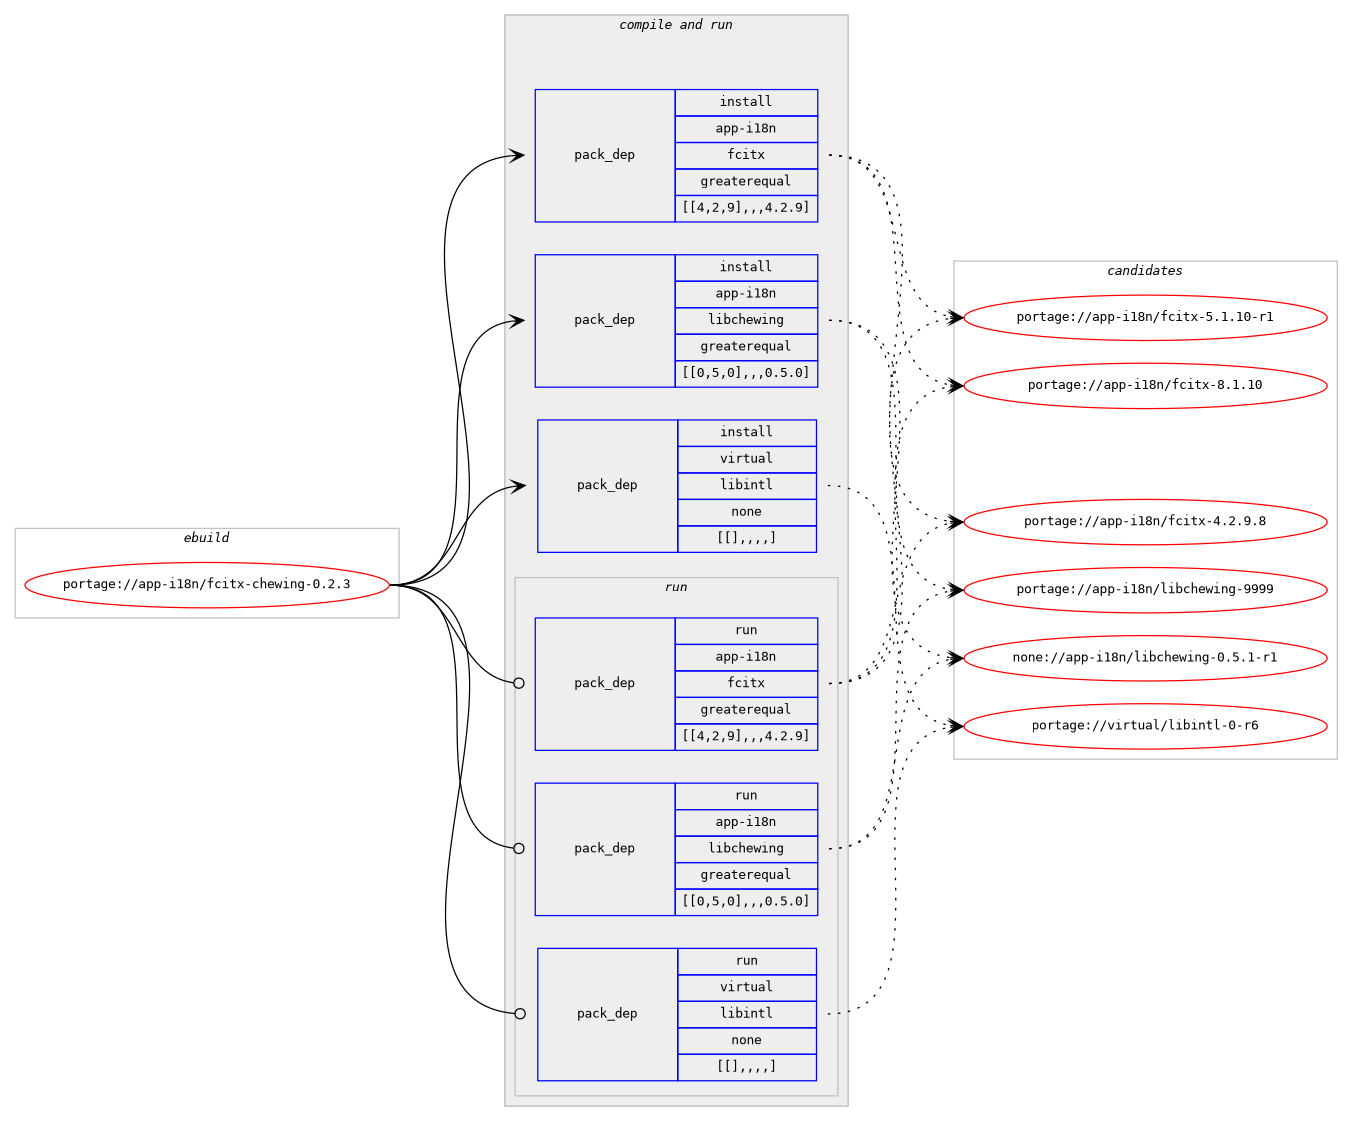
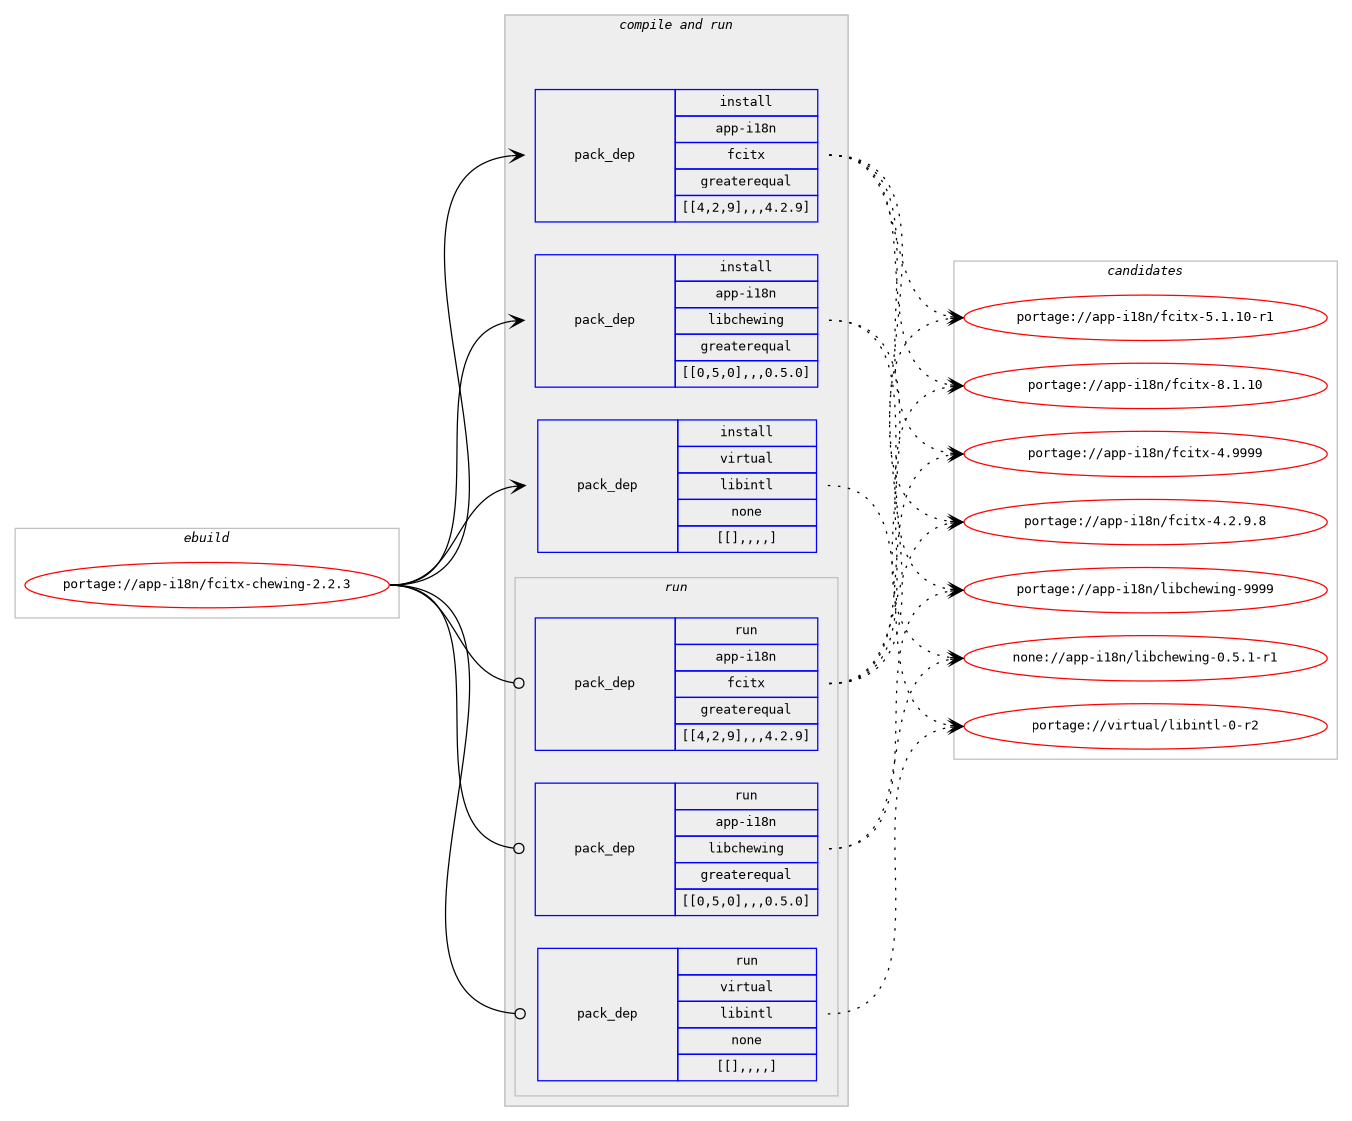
none -> (1146, 454)
(207, 585) -> (207, 585)
(1146, 726) -> (1146, 726)
